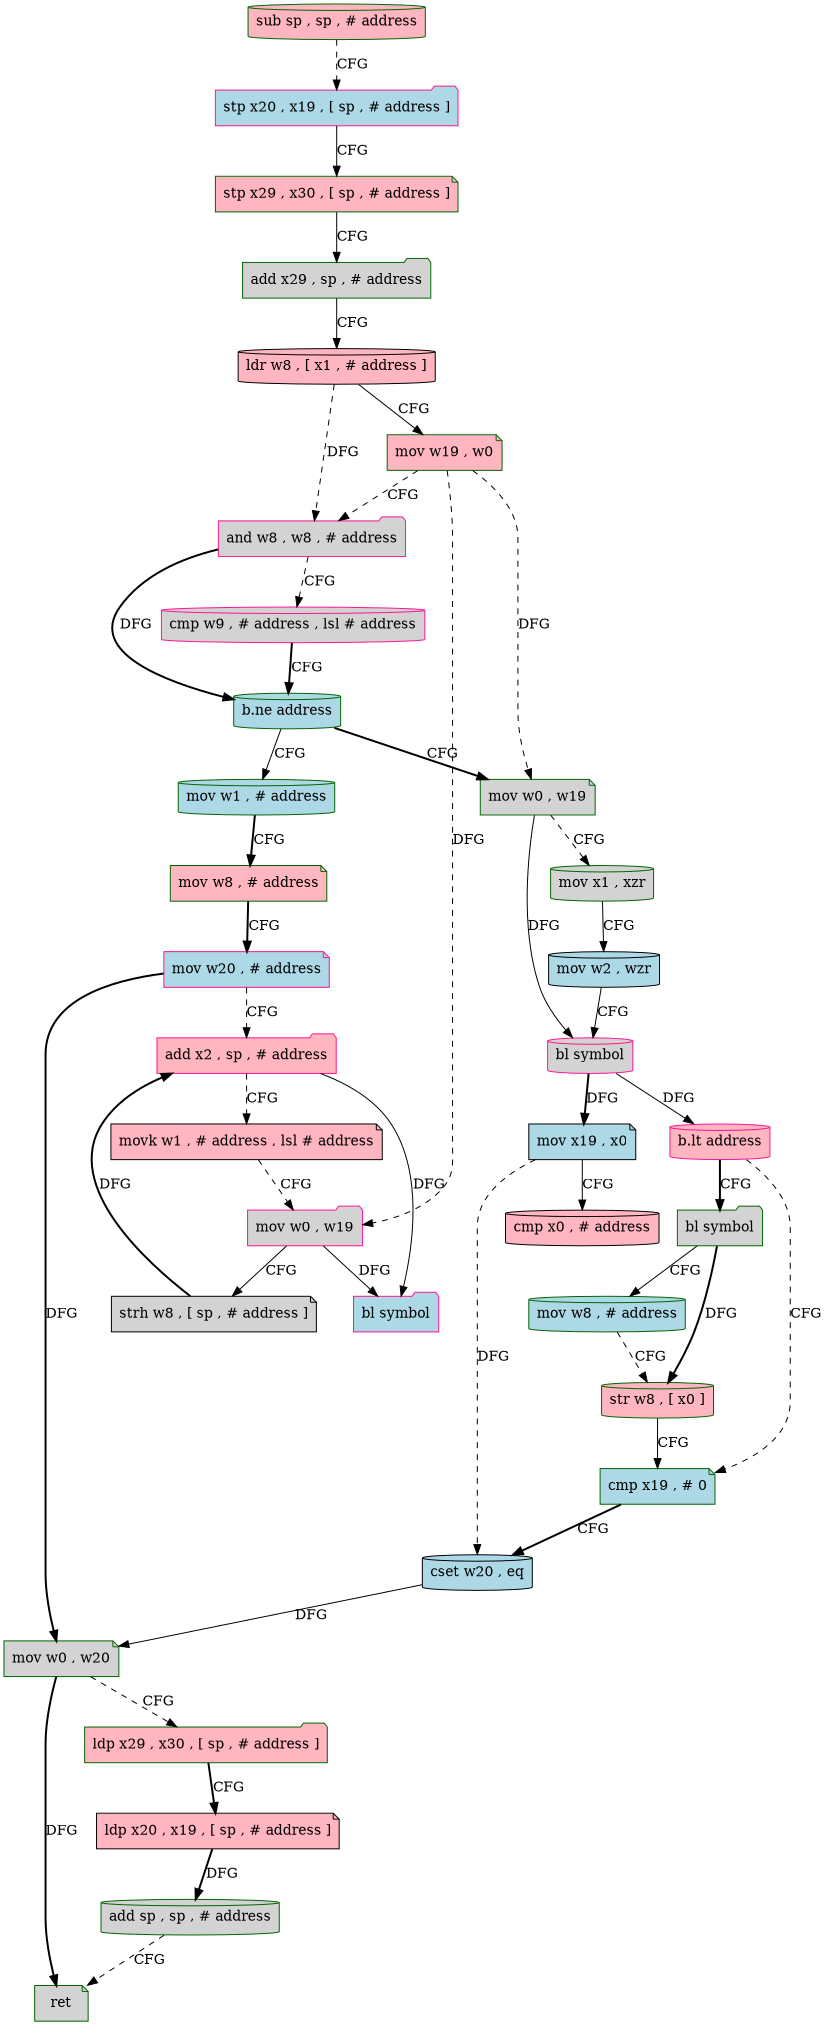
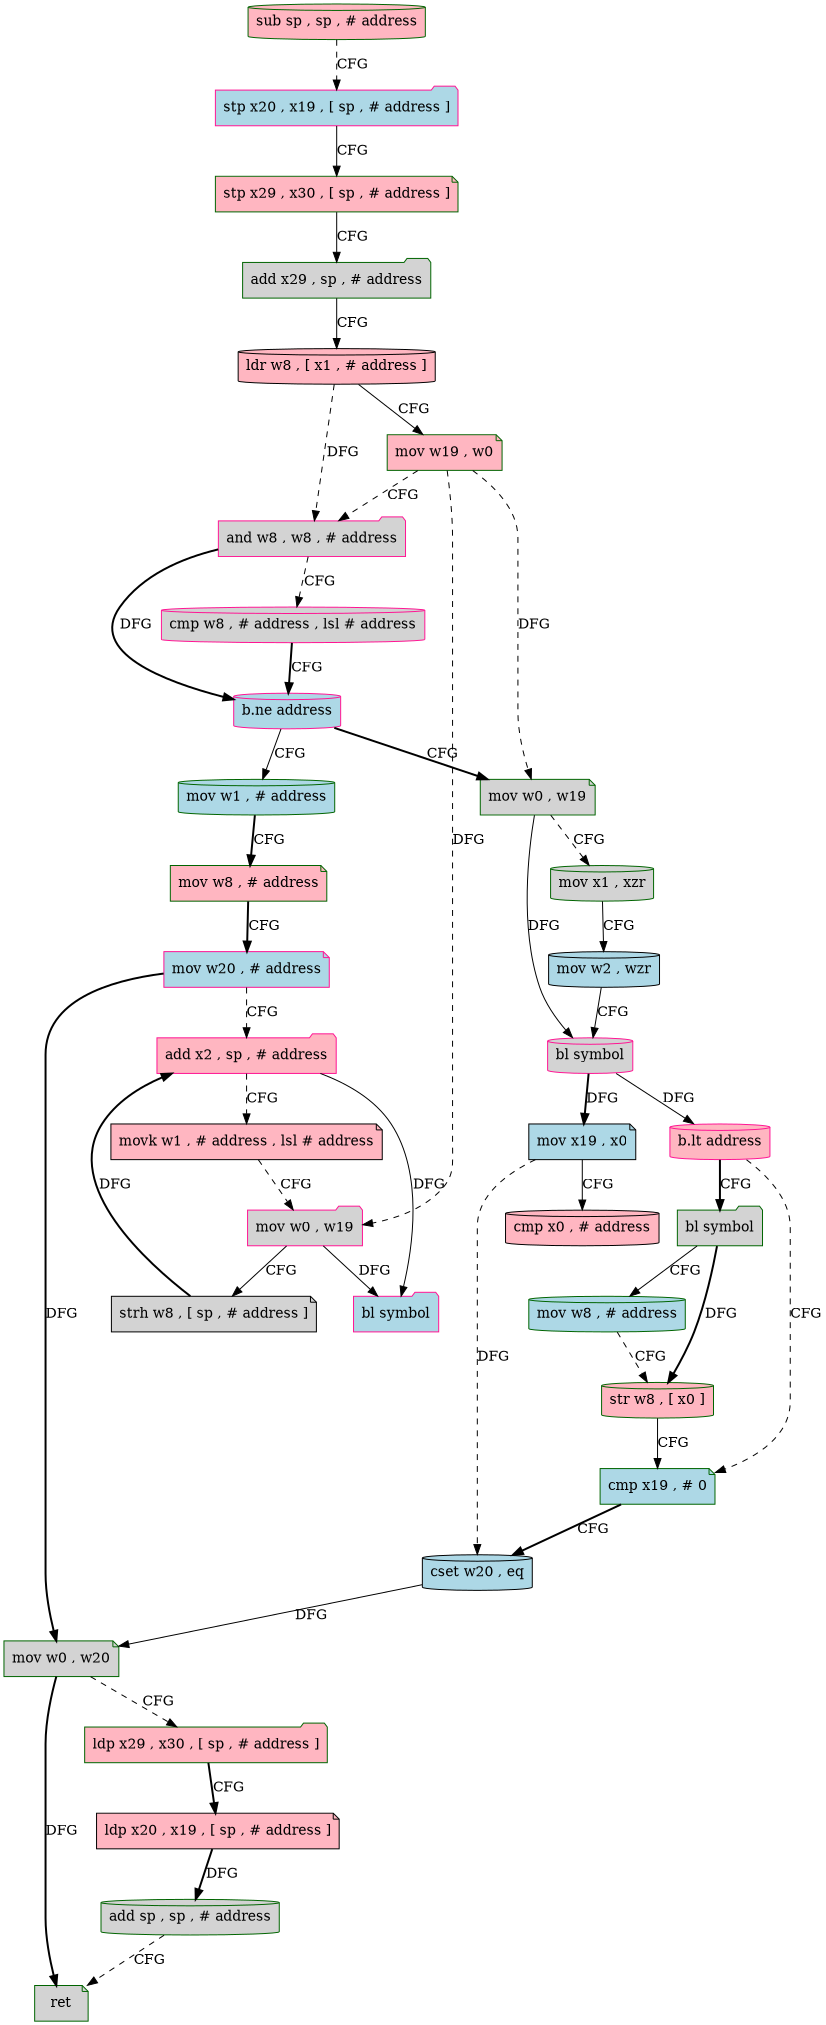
(293, 625) -> (293, 625)
(287, 711) -> (287, 711)
